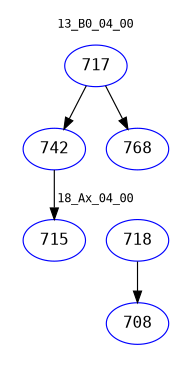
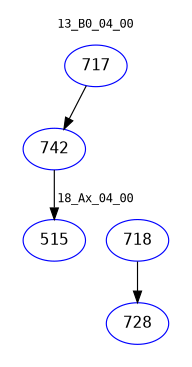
(138, 149) -> none
(54, 240) -> (54, 240)
(138, 324) -> (138, 324)
